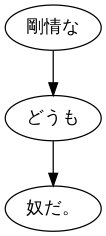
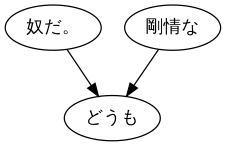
(53, 157) -> (79, 68)
